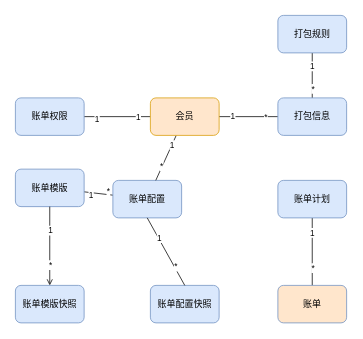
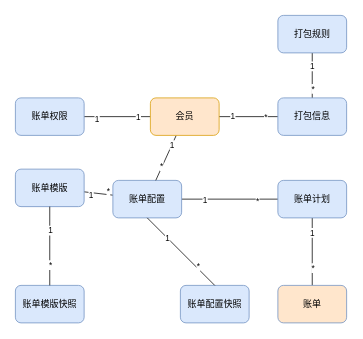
none -> (230, 199)
(50, 280) -> (50, 281)
(185, 304) -> (215, 304)
